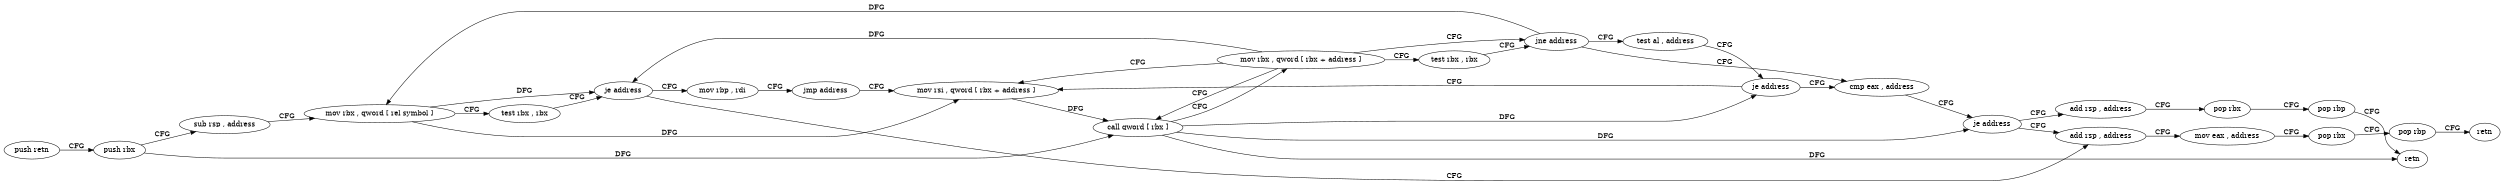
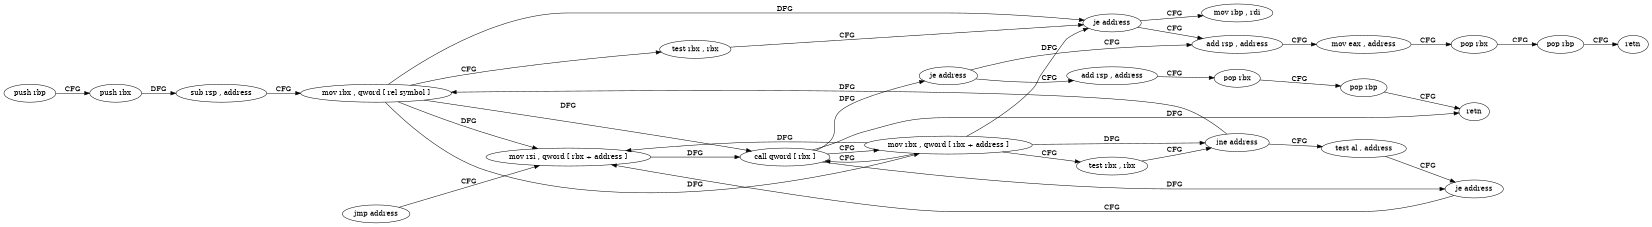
(1454, 37) -> (1112, 139)
(1138, 63) -> (785, 138)
(1882, 87) -> none
(773, 91) -> none
(162, 134) -> (159, 90)
(32, 150) -> (30, 93)
(627, 158) -> (585, 124)
none -> (639, 192)
